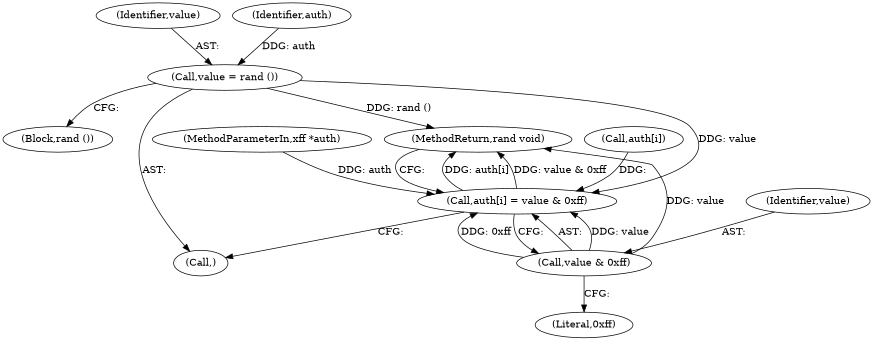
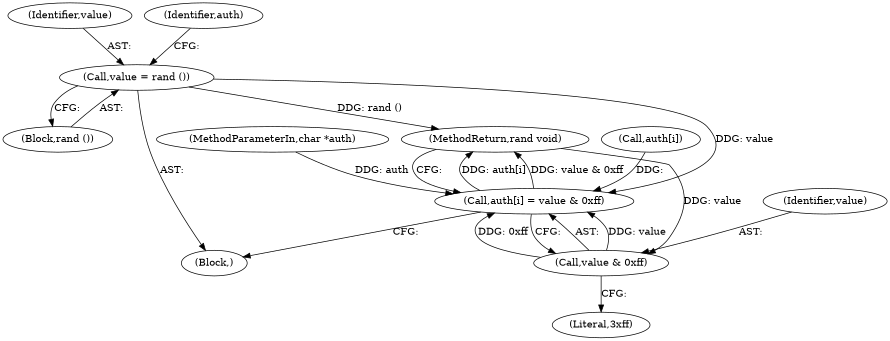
(289, 47) -> (188, 47)
none -> (91, 110)
(262, 139) -> (273, 139)
(654, 167) -> (665, 164)
(201, 263) -> (214, 263)
(584, 325) -> (601, 325)
